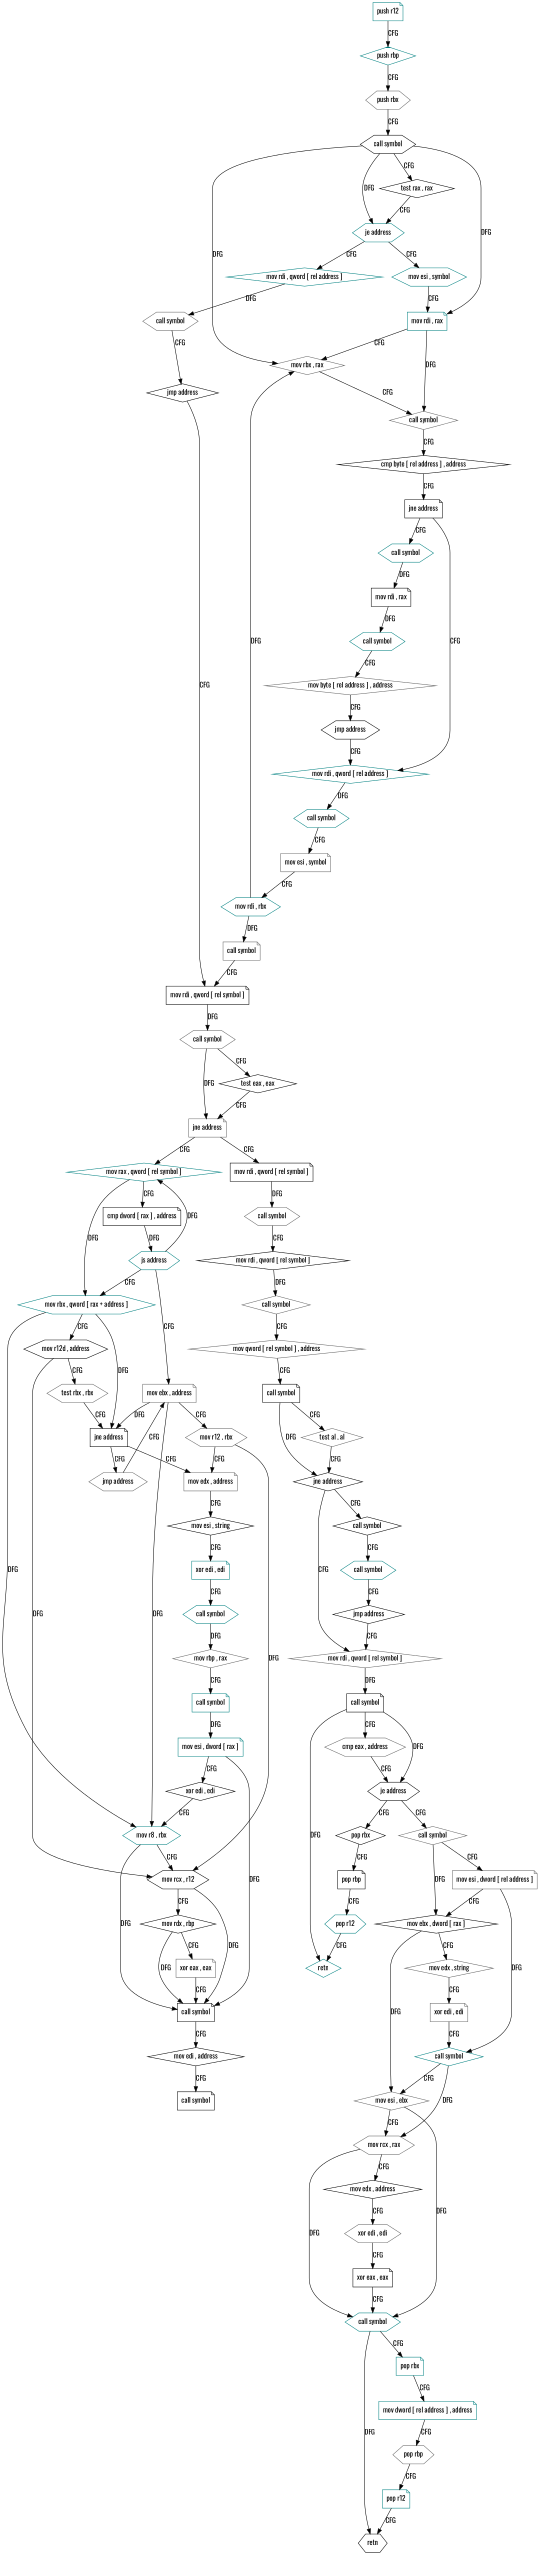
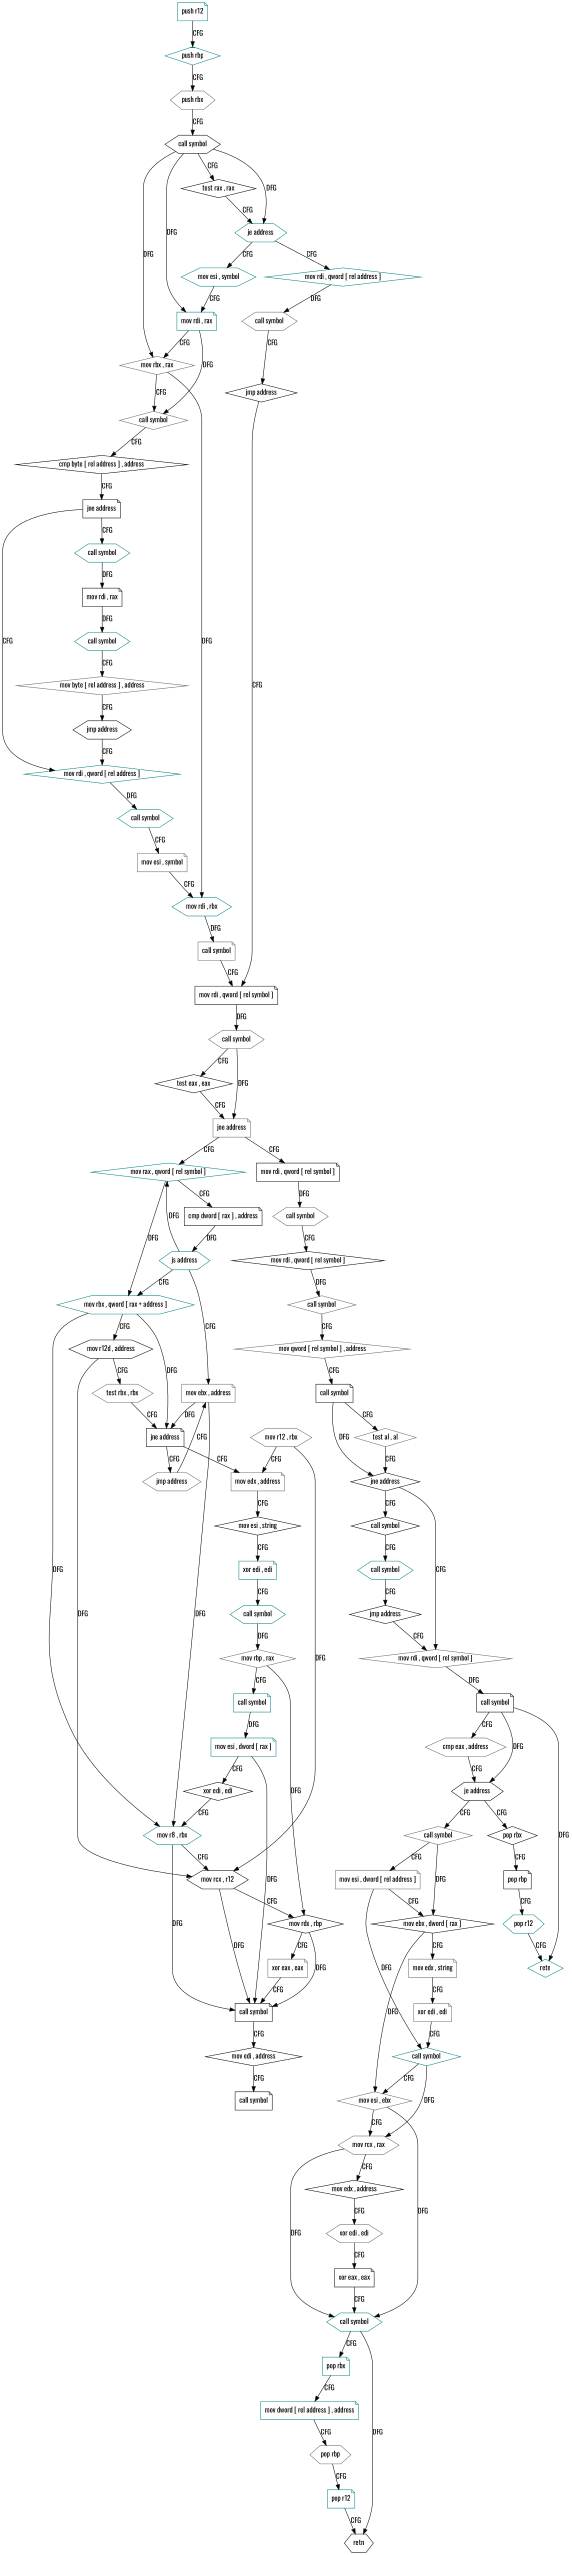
(251, 627) -> (202, 626)
(191, 1414) -> none
none -> (291, 1784)
(449, 1968) -> (433, 1968)
